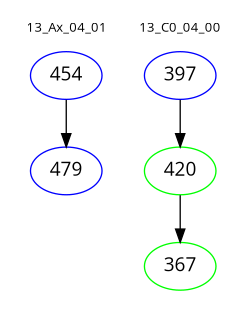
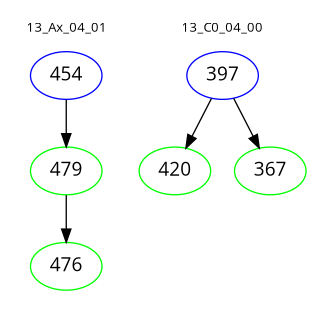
(66, 171) -> (66, 171)
(180, 212) -> (243, 117)
none -> (66, 266)
